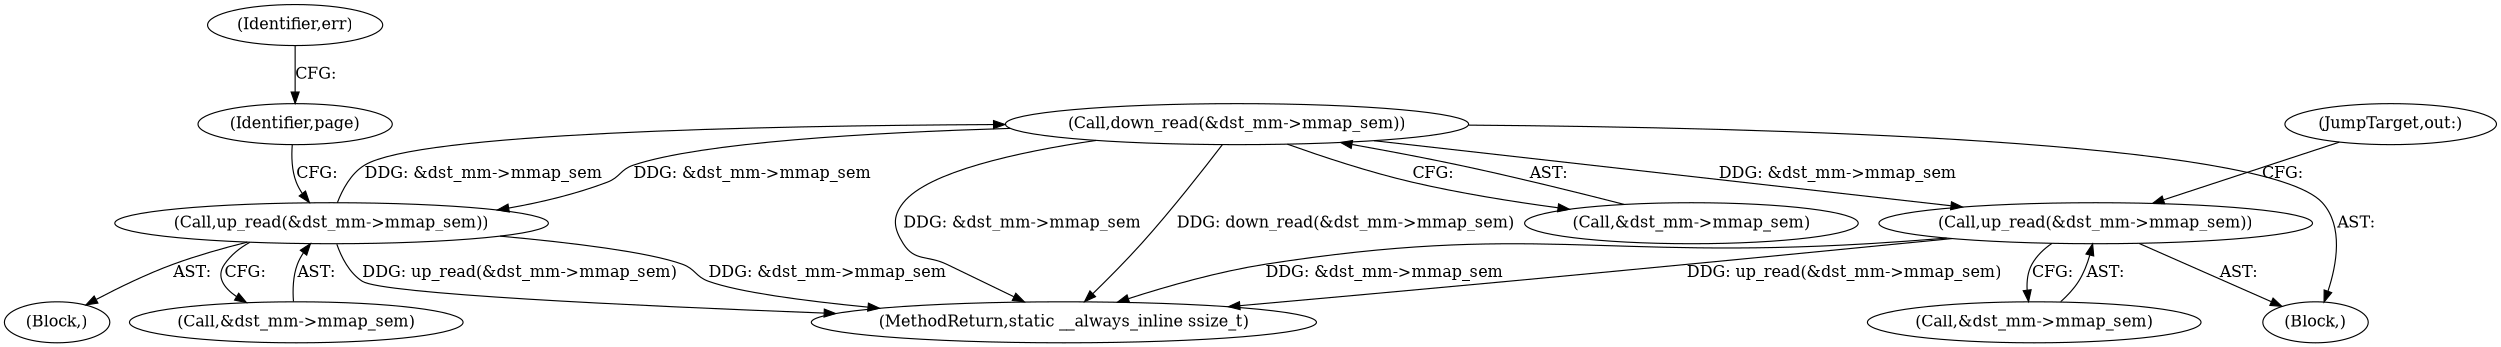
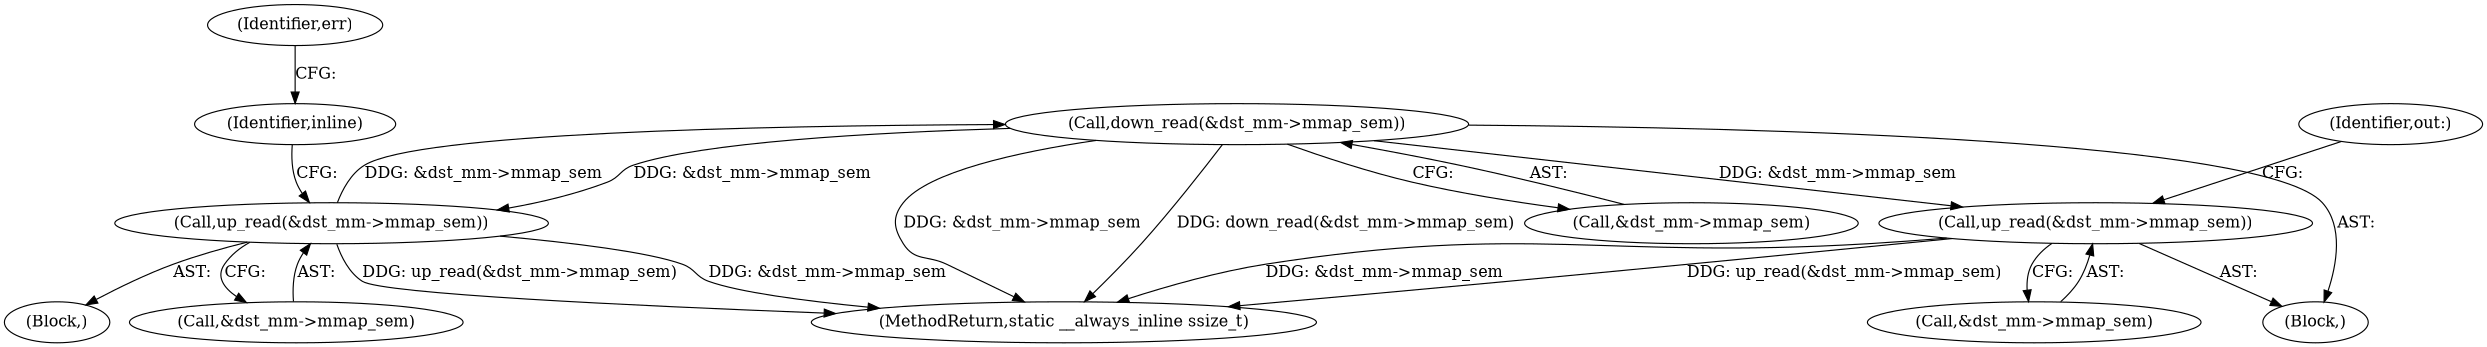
(295, 124) -> (295, 124)
(2391, 124) -> (2391, 124)
